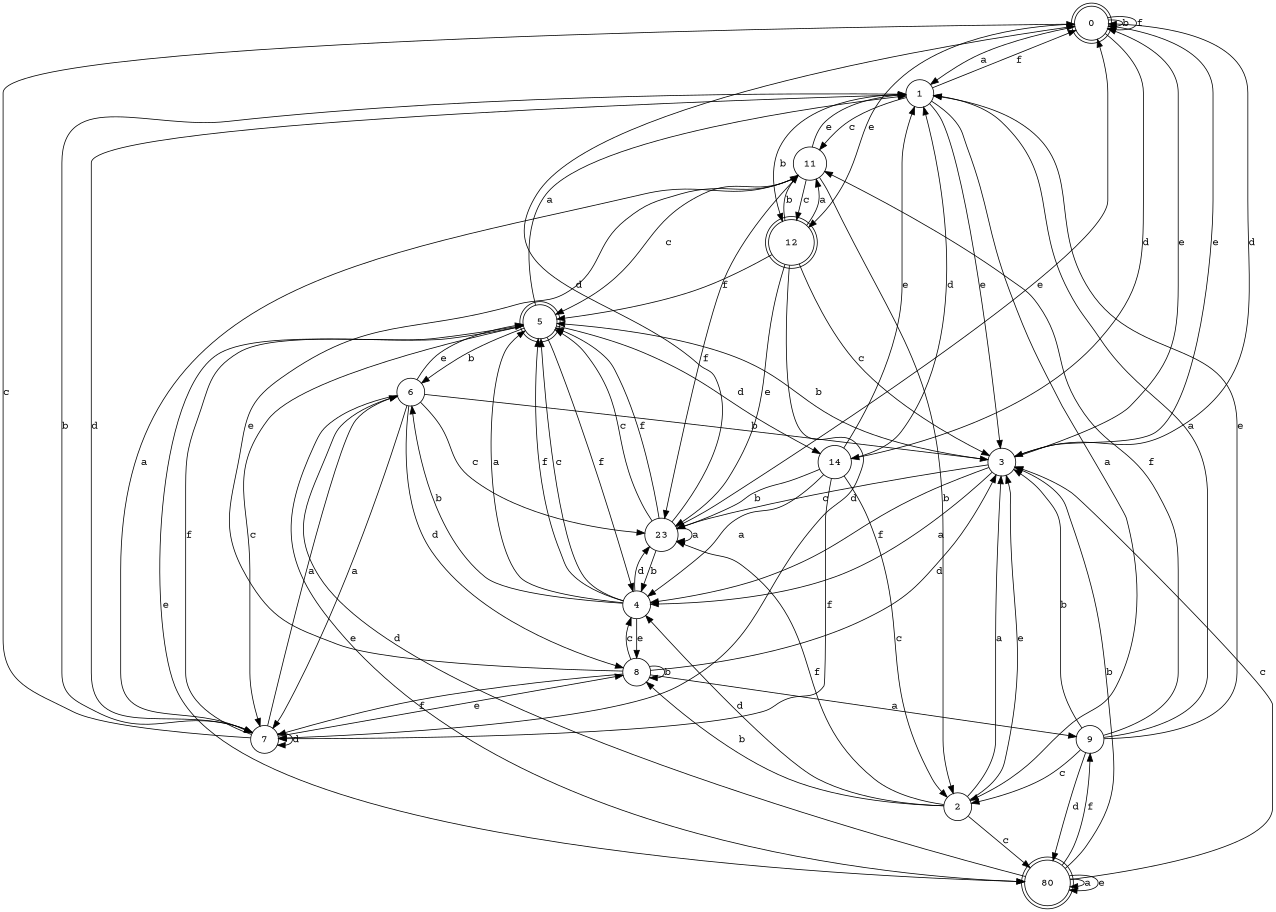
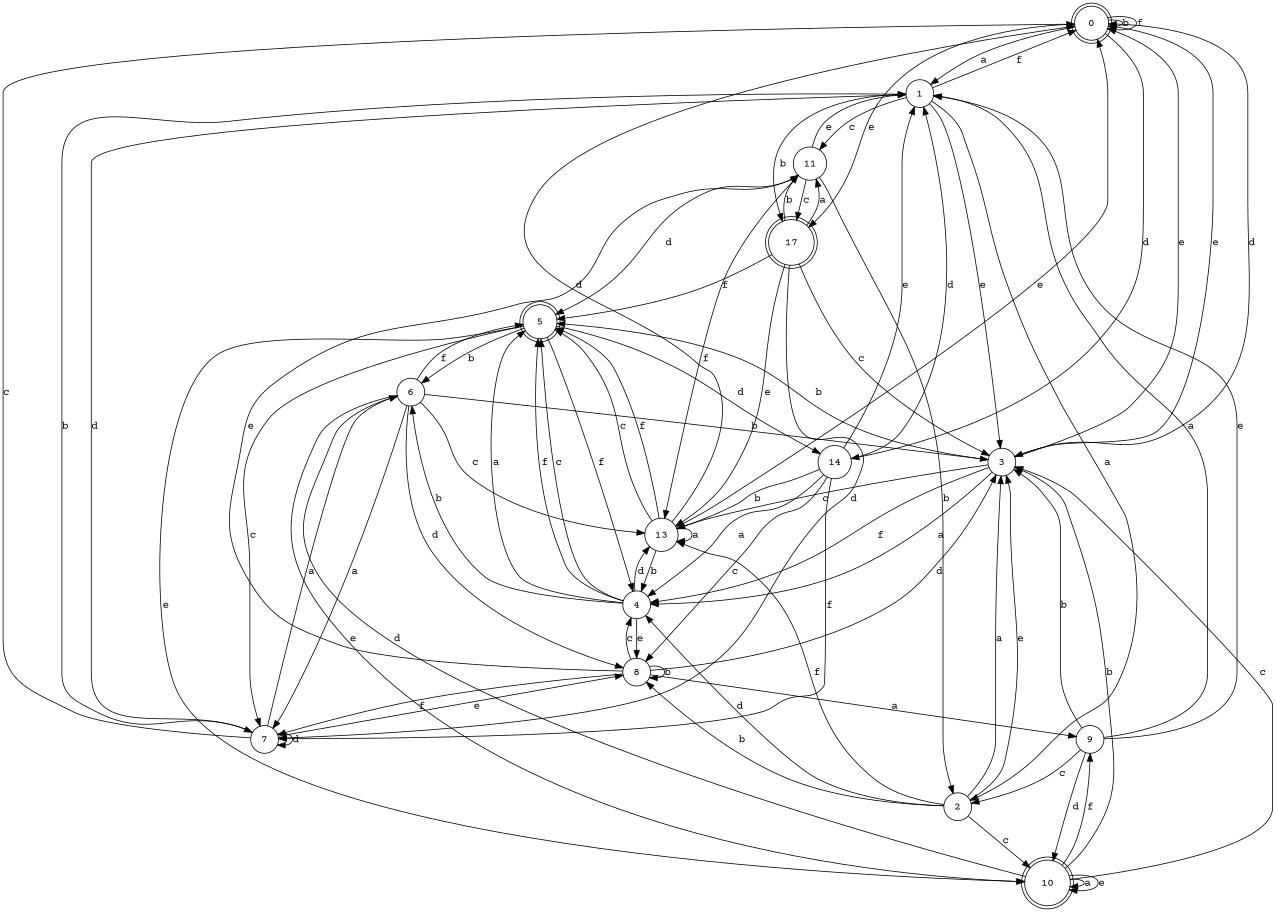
(660, 140) -> none
(669, 242) -> (669, 242)
(791, 242) -> (791, 242)
(259, 311) -> none
(444, 358) -> (444, 358)
(1083, 411) -> none
(199, 415) -> none
(661, 535) -> (661, 535)
(894, 634) -> (740, 556)
(1047, 883) -> (1047, 883)
